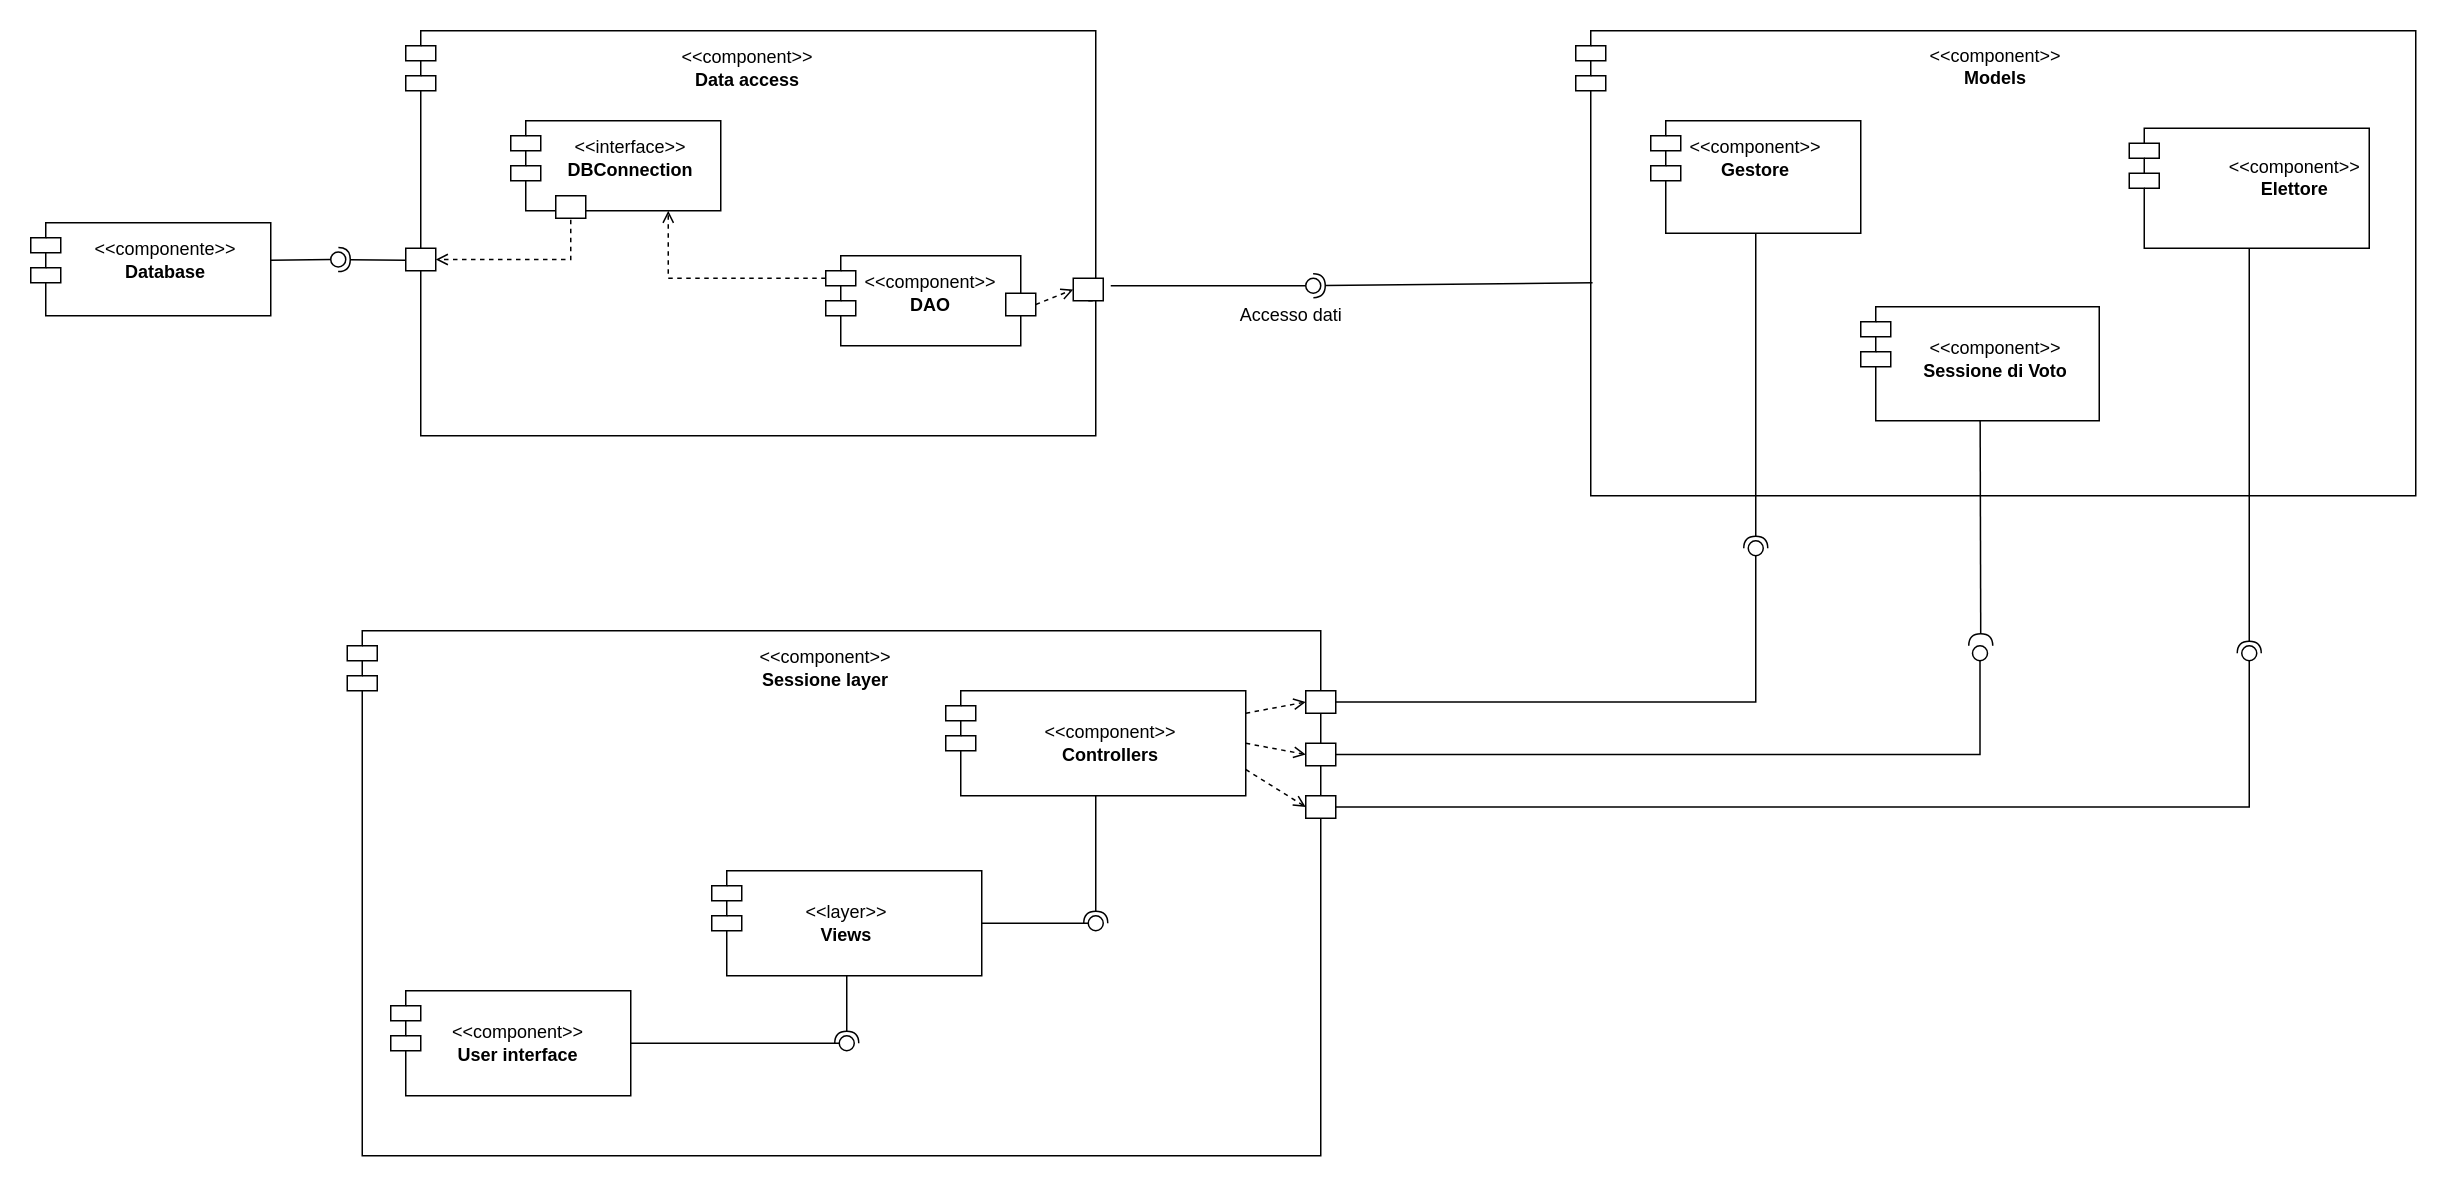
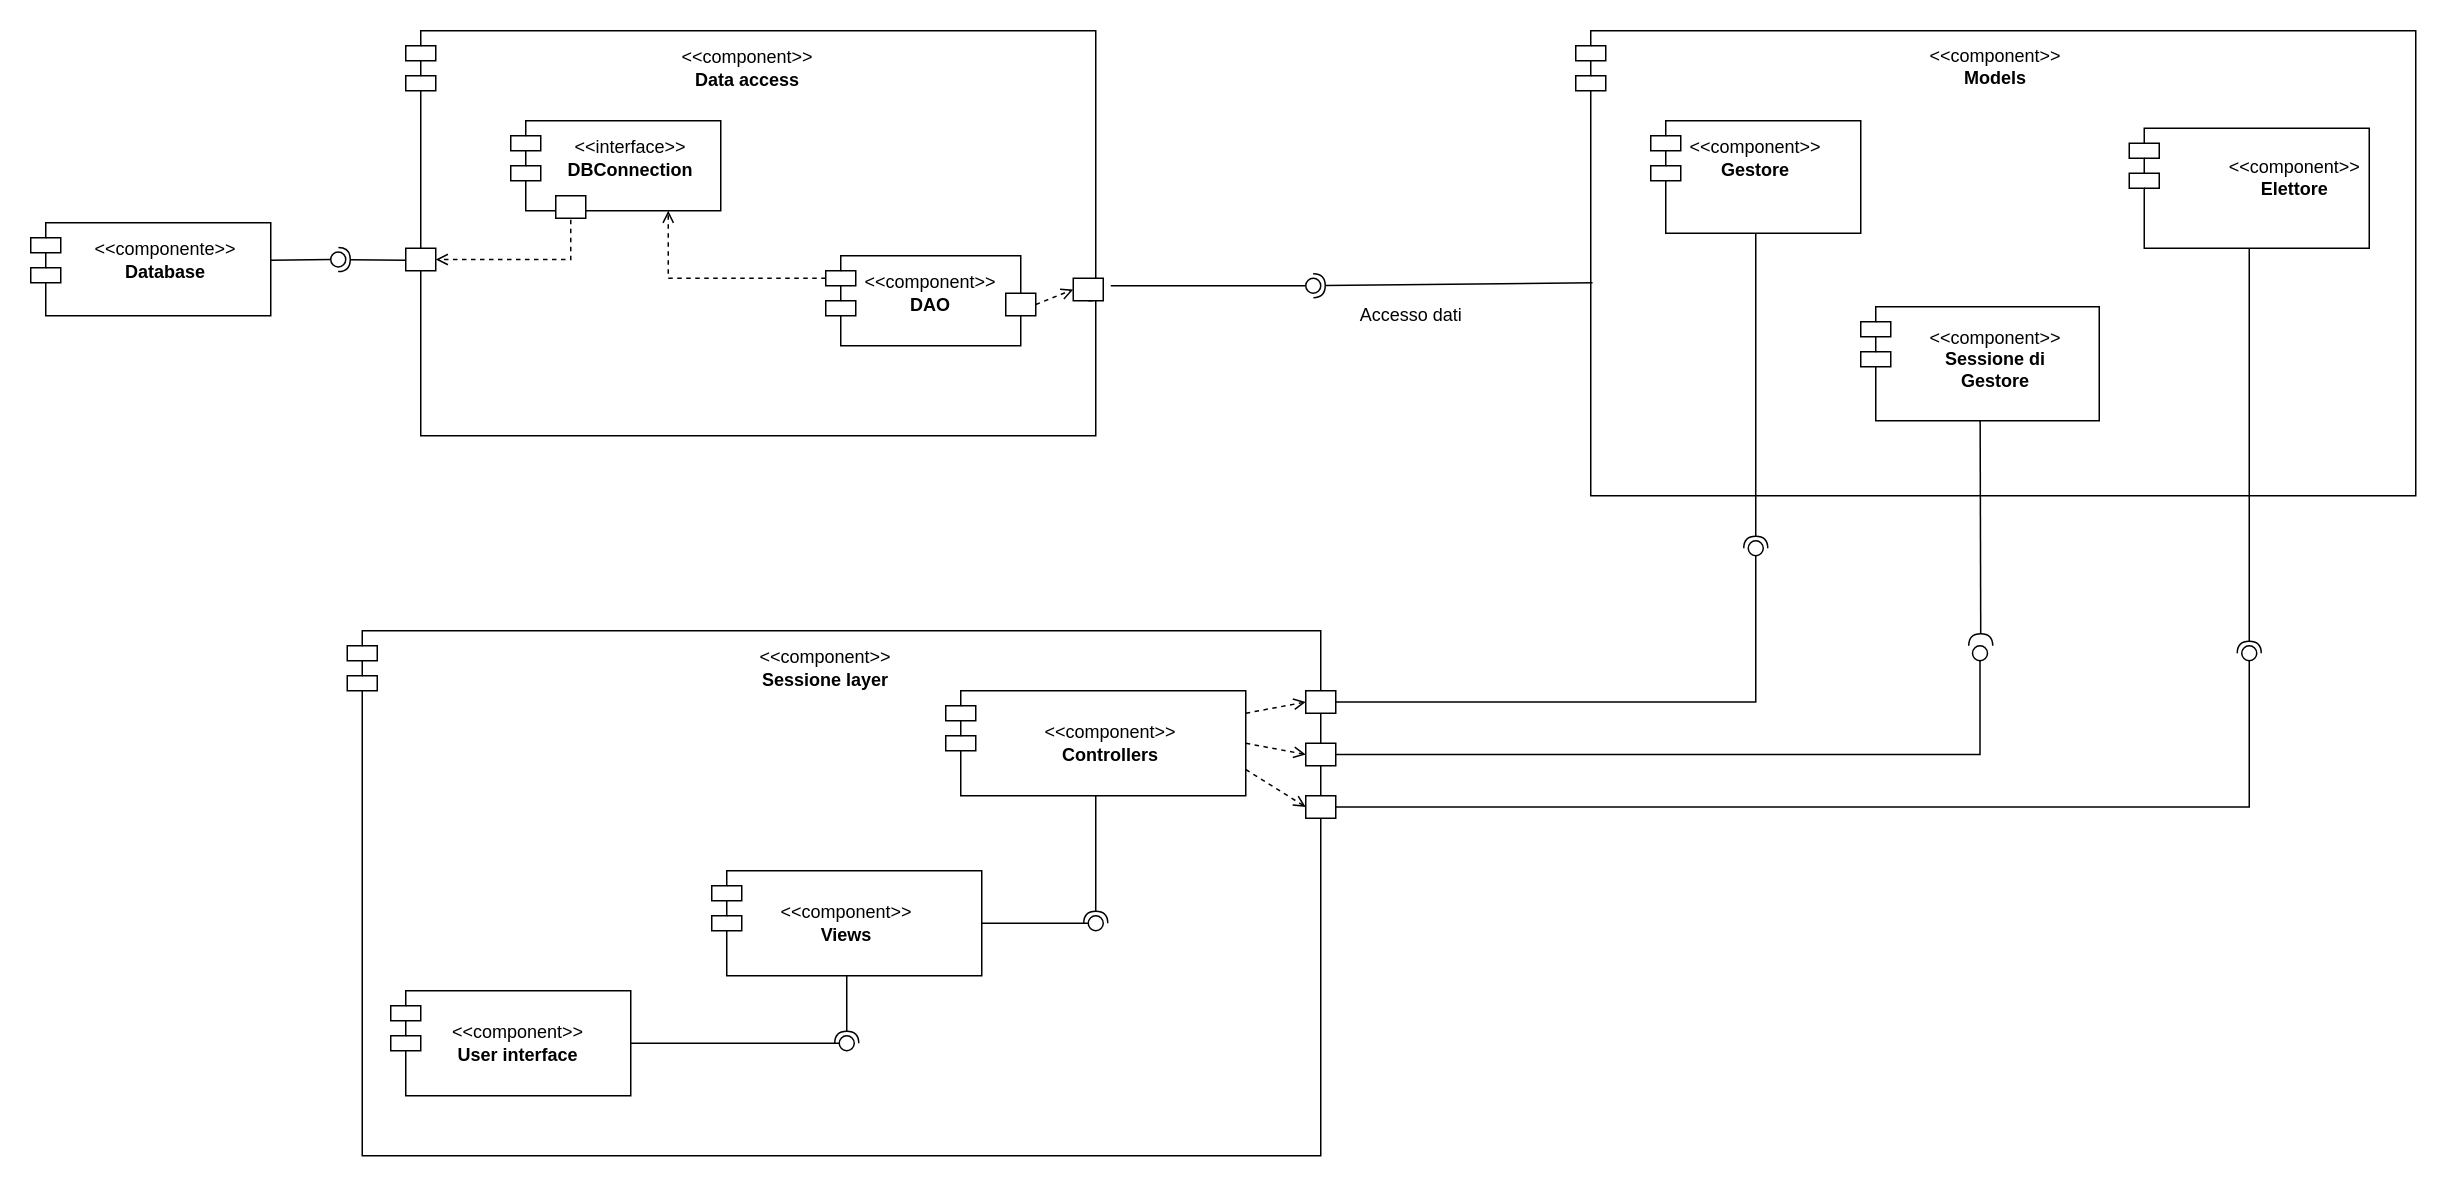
(1291, 316) -> (1411, 316)
(1996, 359) -> (1996, 359)
(847, 923) -> (847, 923)
